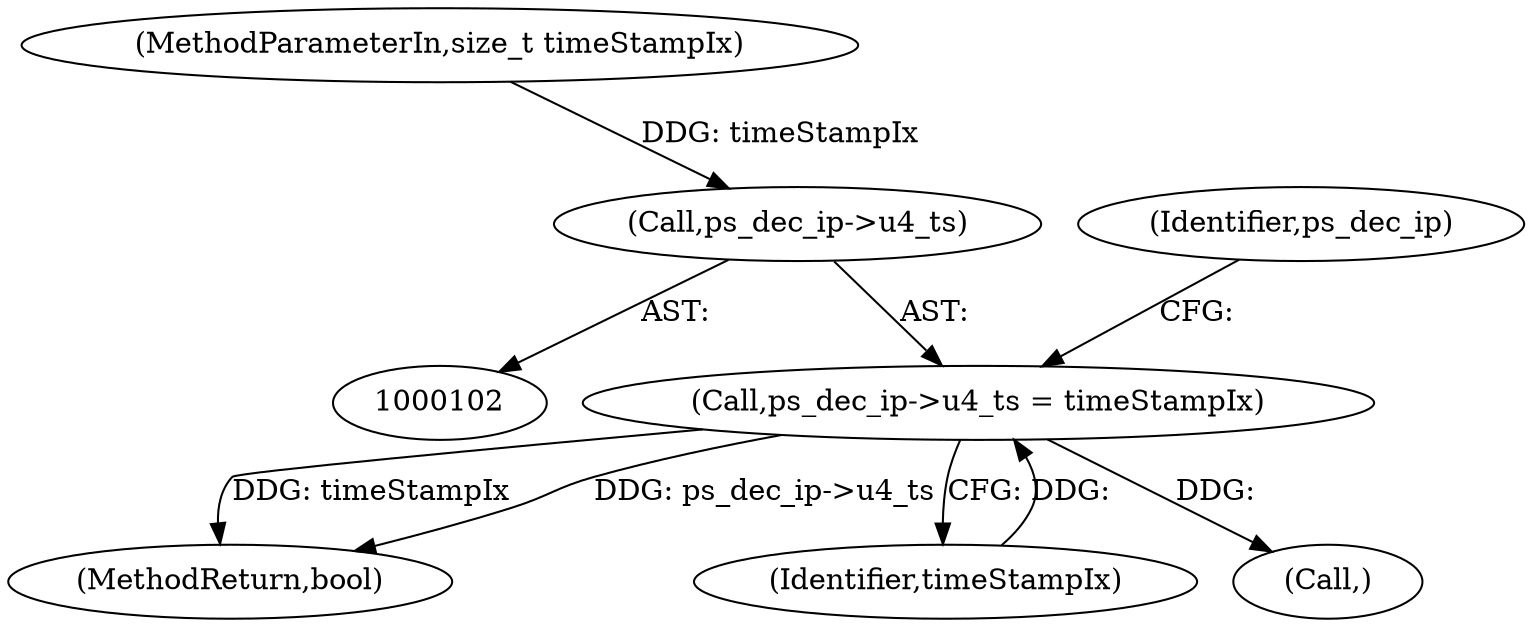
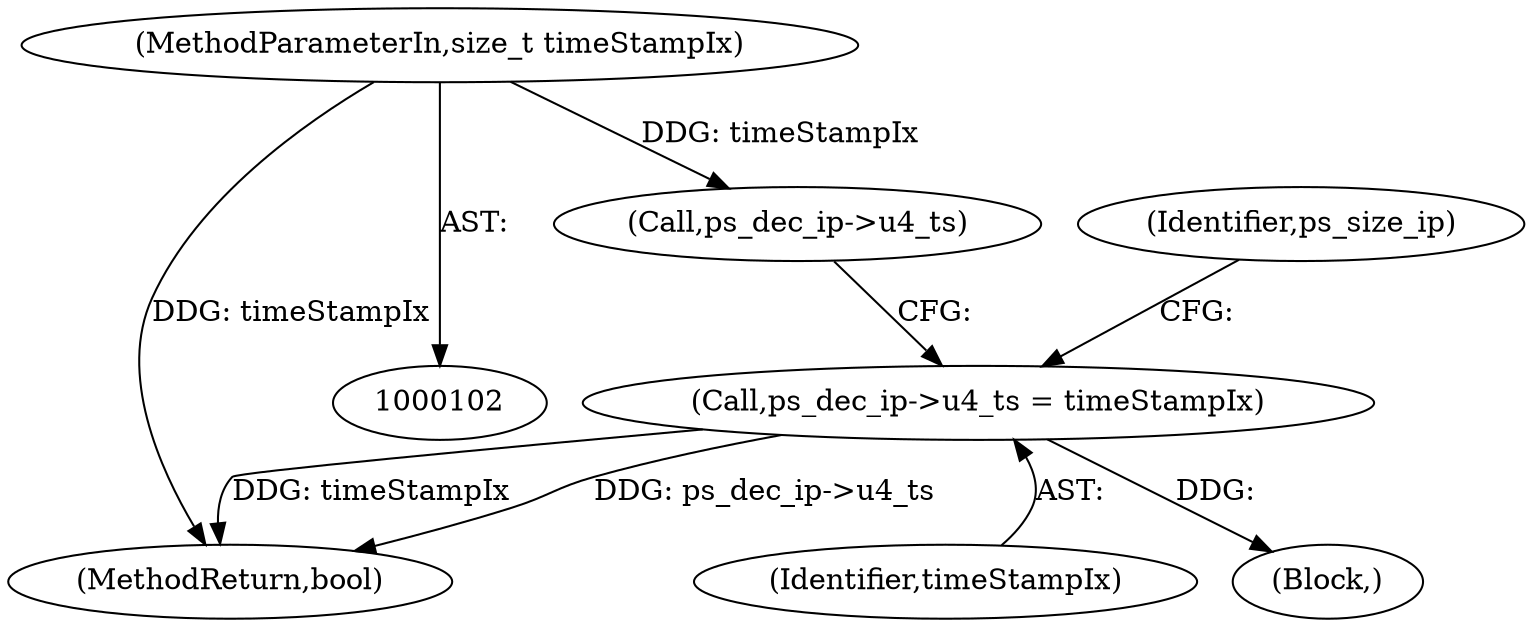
(1301, 224) -> (1301, 224)
none -> (170, 266)
(623, 311) -> (440, 214)
(939, 313) -> (939, 313)
(947, 480) -> none
(1075, 492) -> (1075, 492)
(1328, 582) -> (1328, 582)
